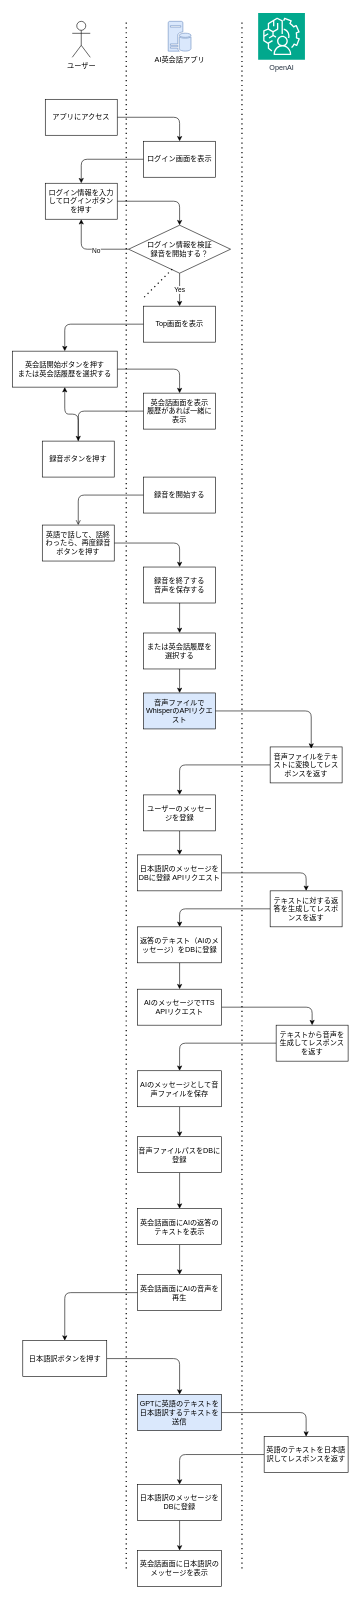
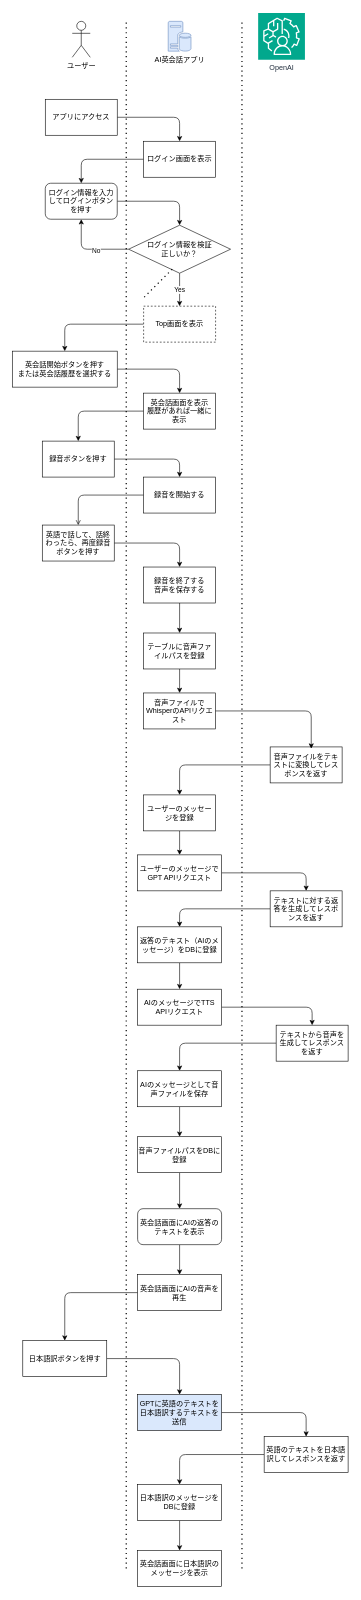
(81, 201) -> (81, 201)
(180, 249) -> (180, 249)
(180, 324) -> (180, 324)
(74, 414) -> (179, 463)
(180, 651) -> (180, 651)
(180, 711) -> (180, 711)
(180, 873) -> (180, 873)
(180, 1227) -> (180, 1227)
